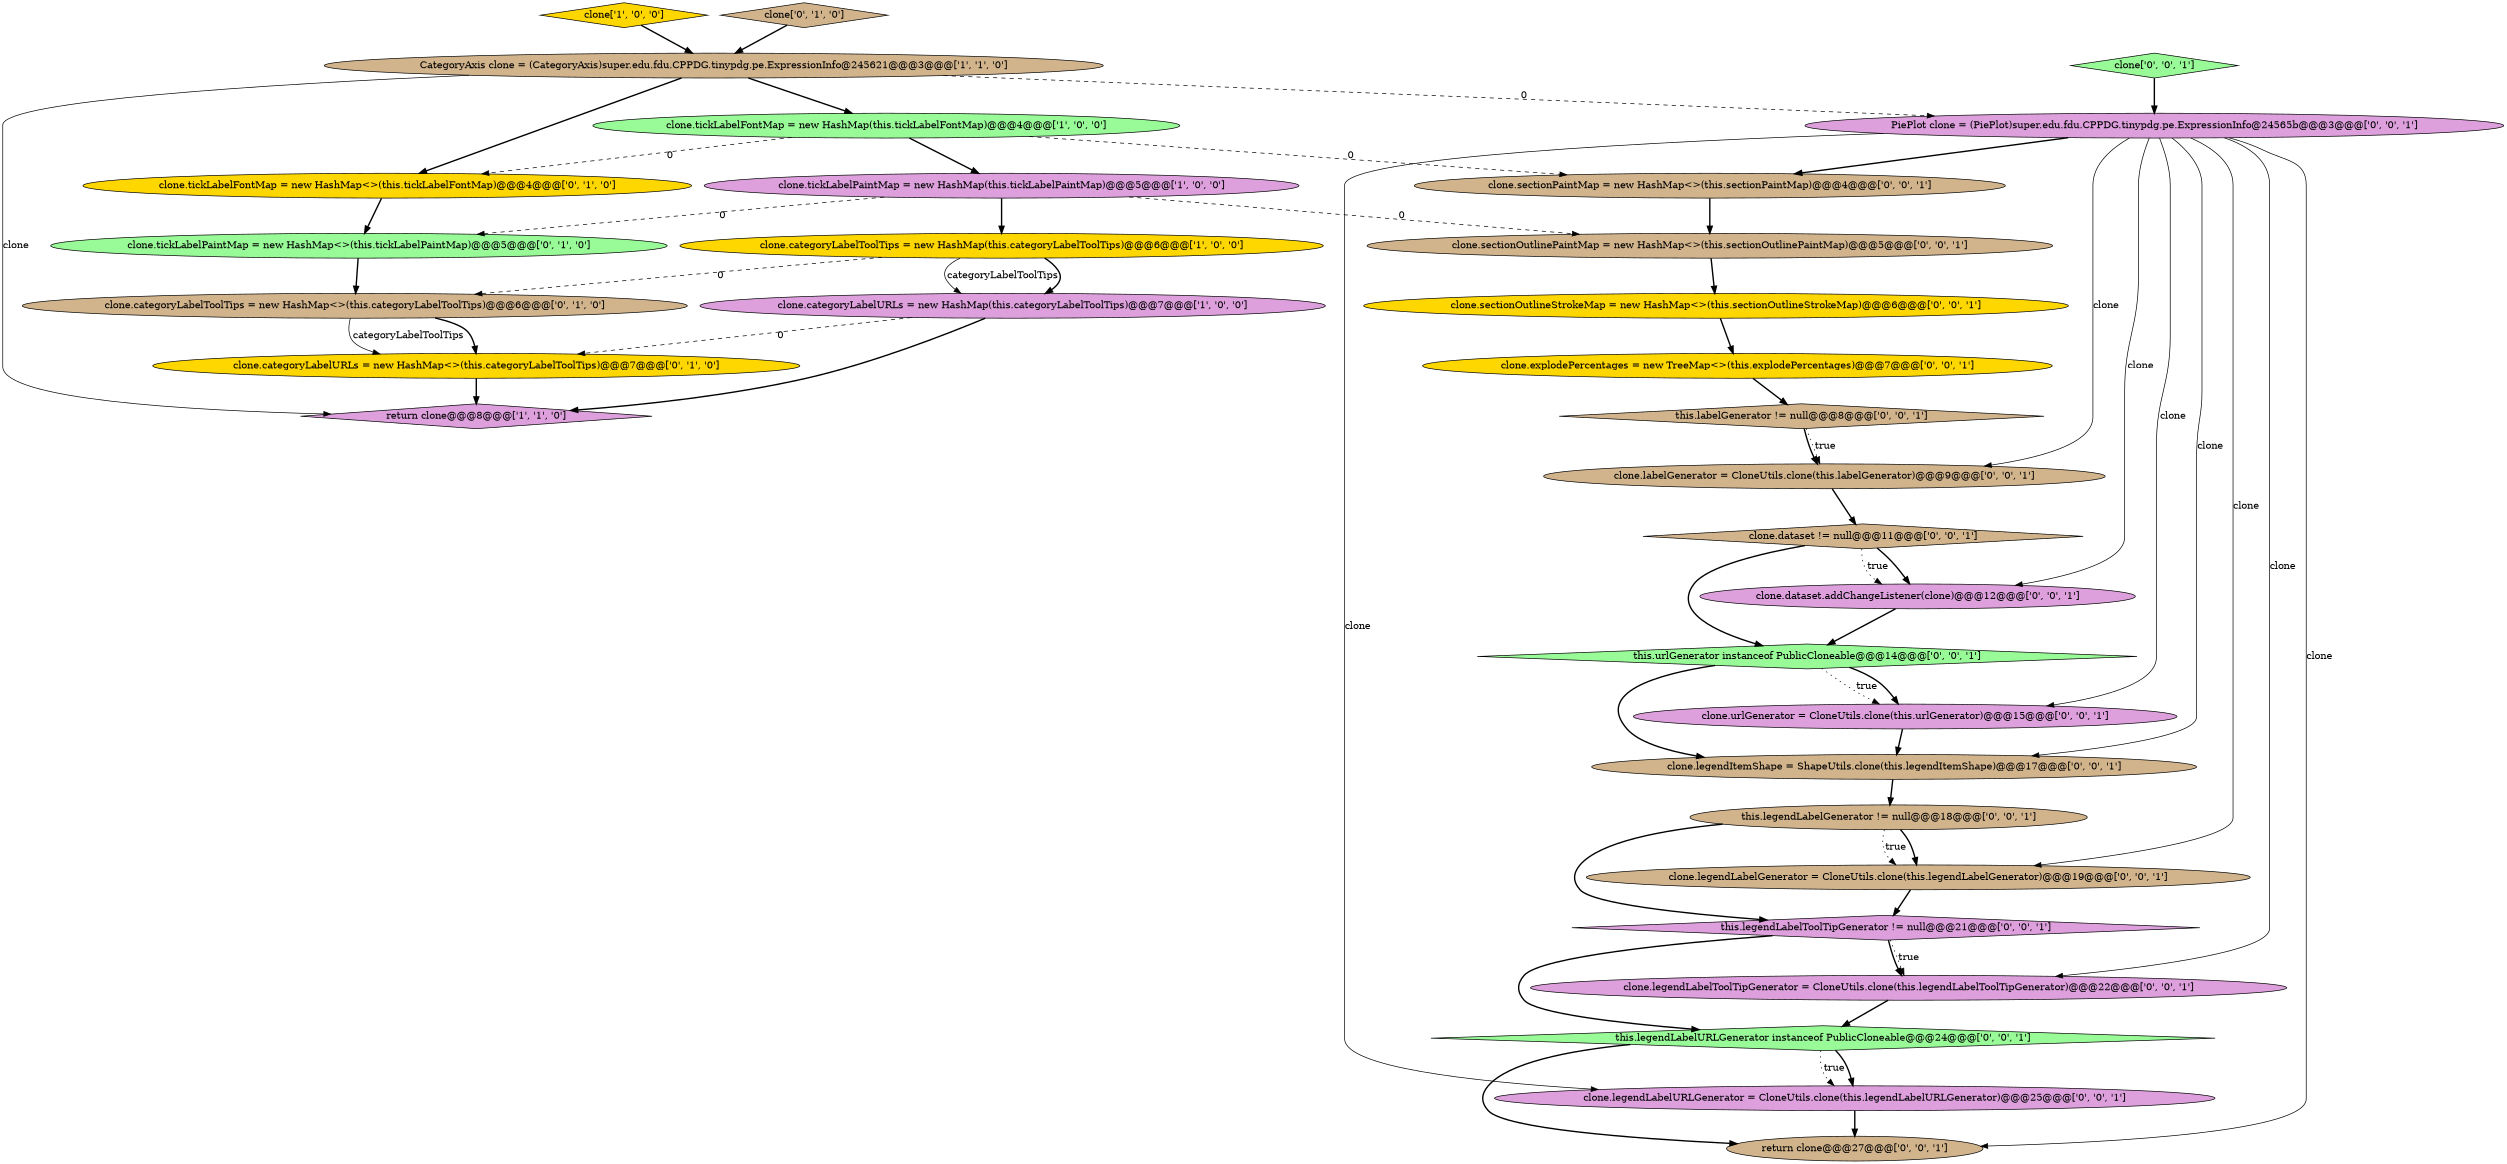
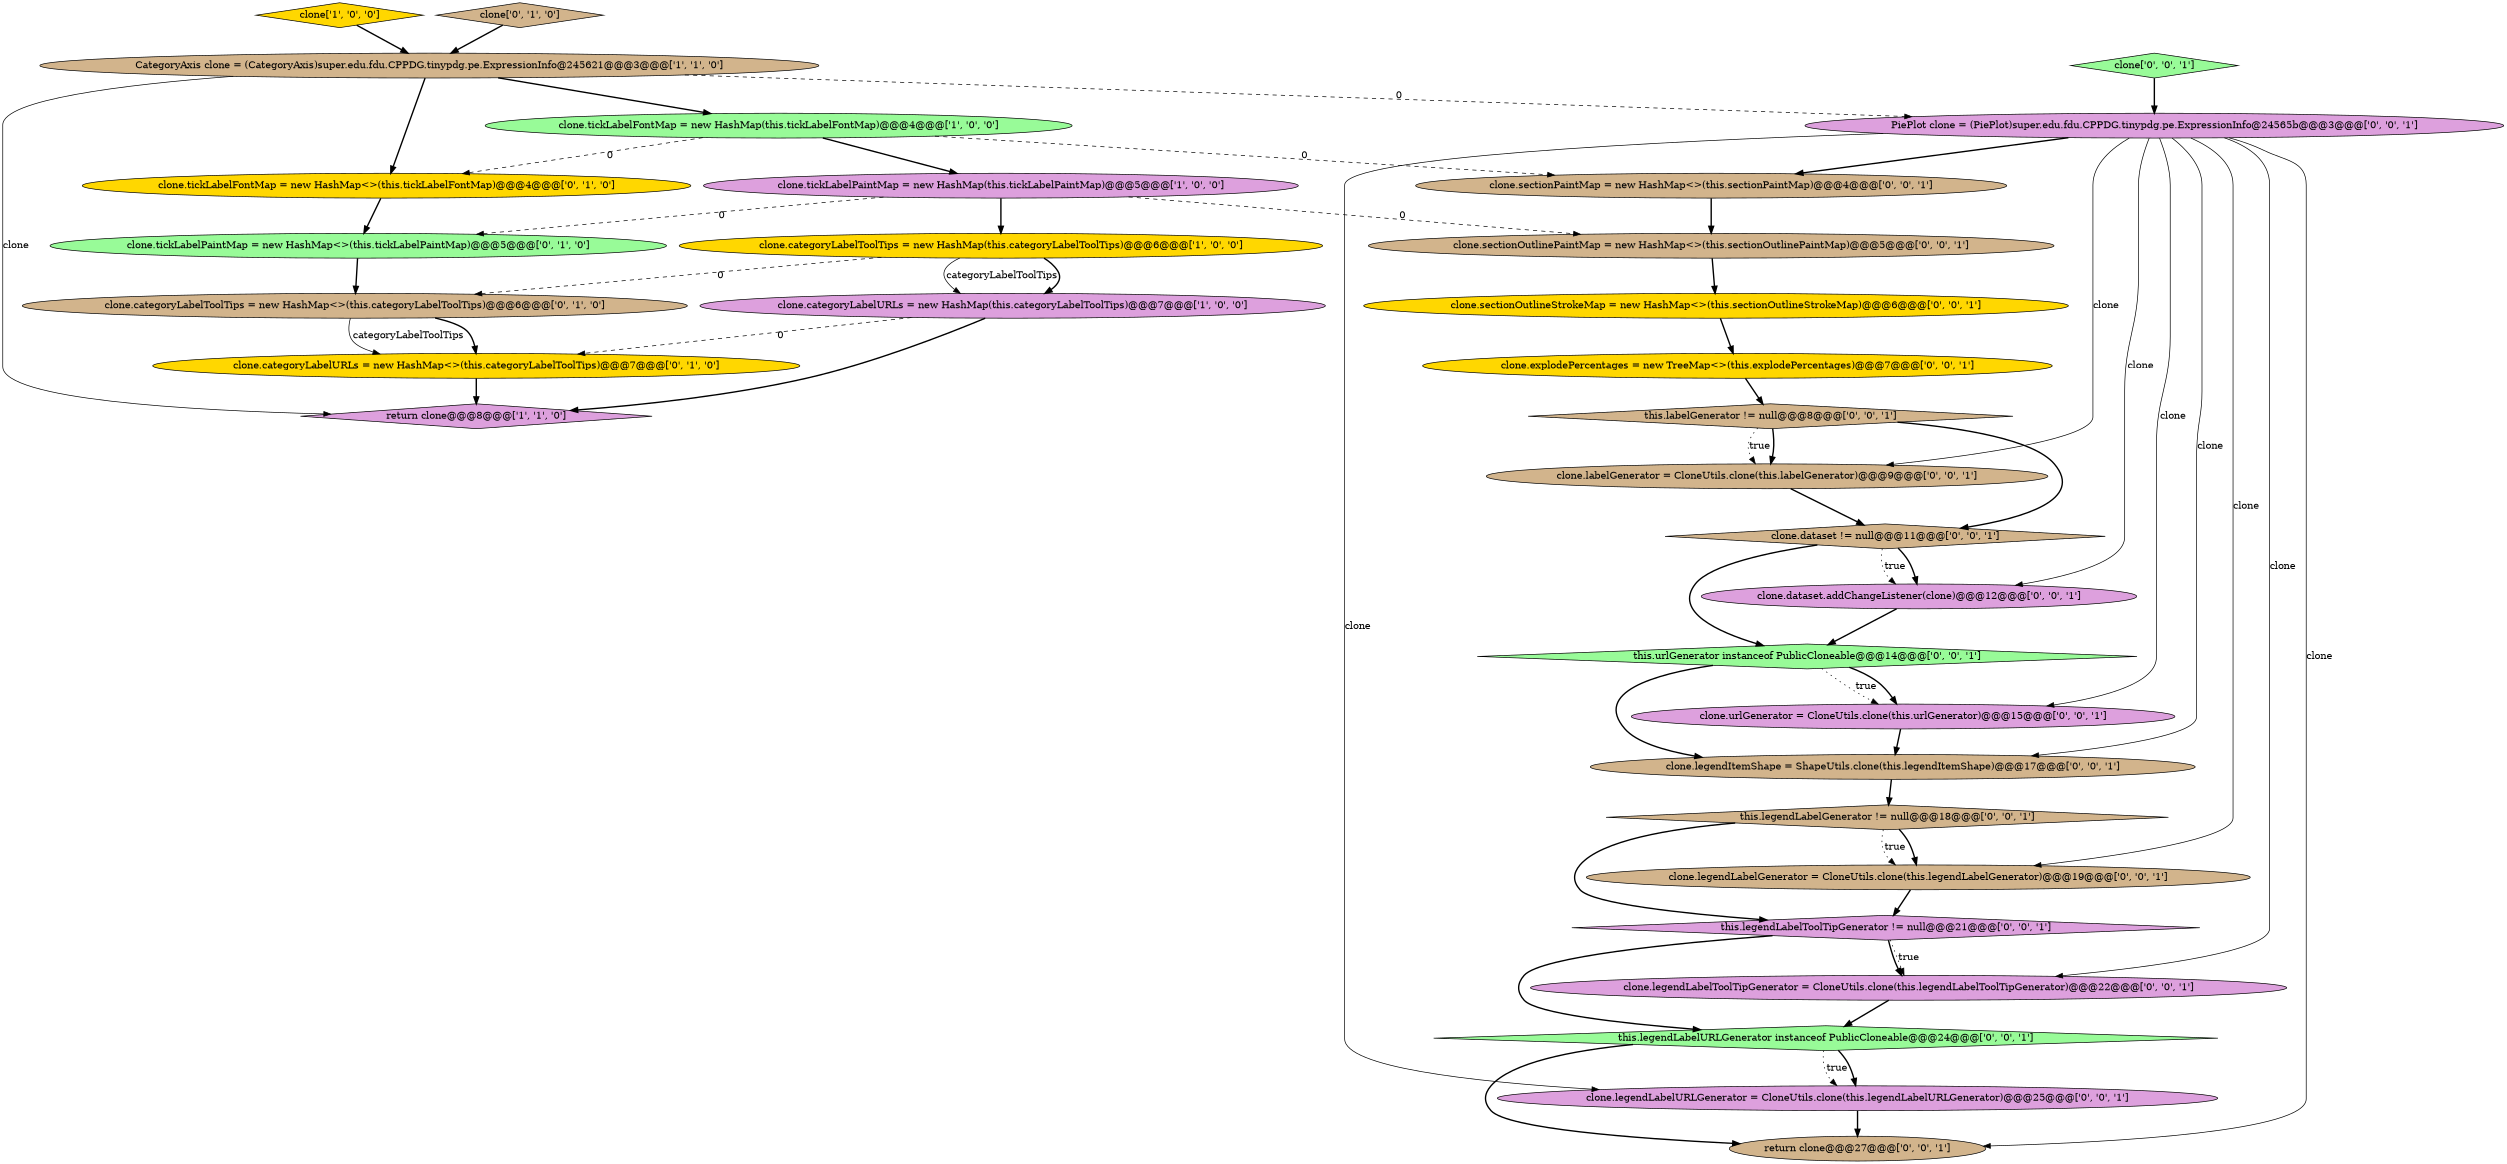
none -> (2041, 453)
(1889, 817) -> (1887, 817)
